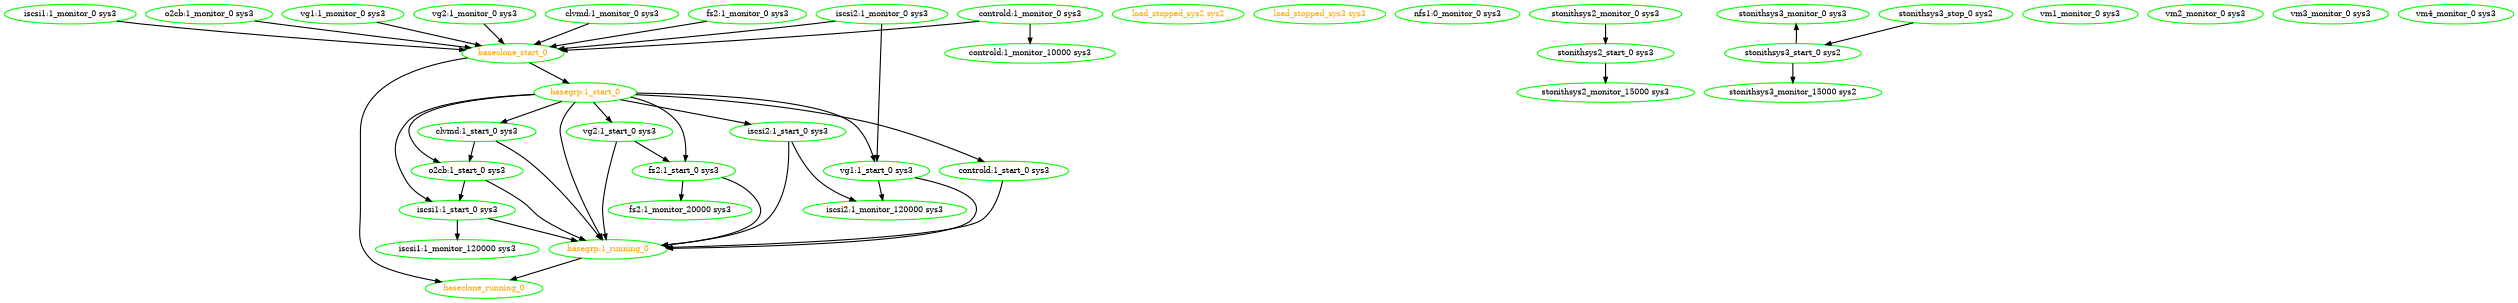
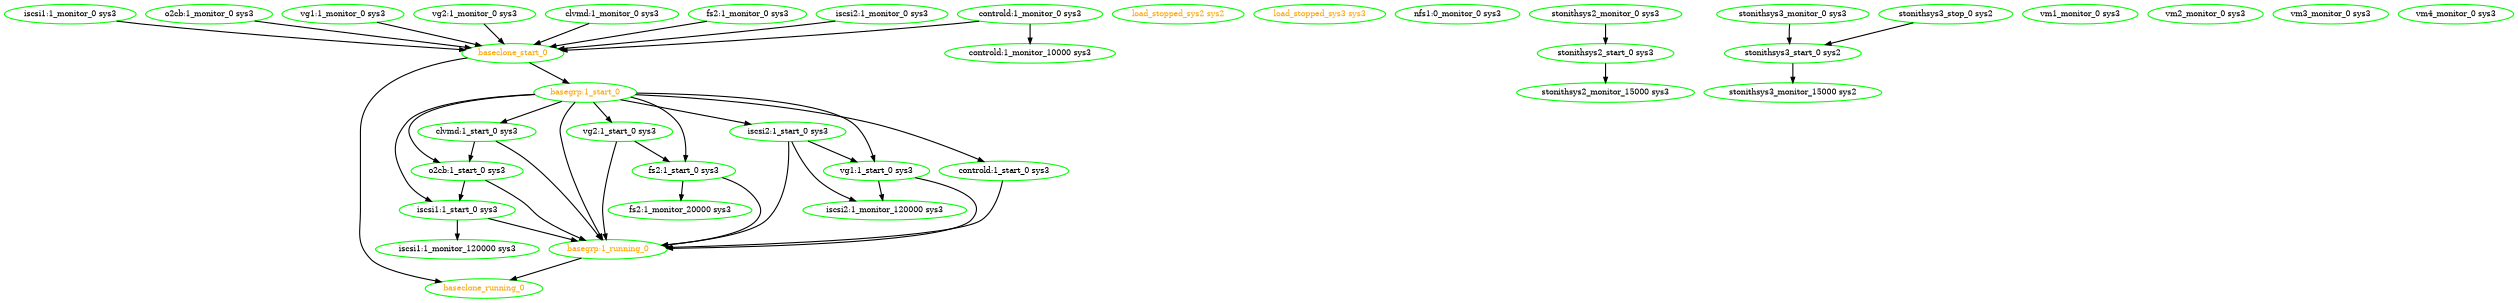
(1796, 37) -> (1789, 31)
(879, 90) -> (830, 150)
